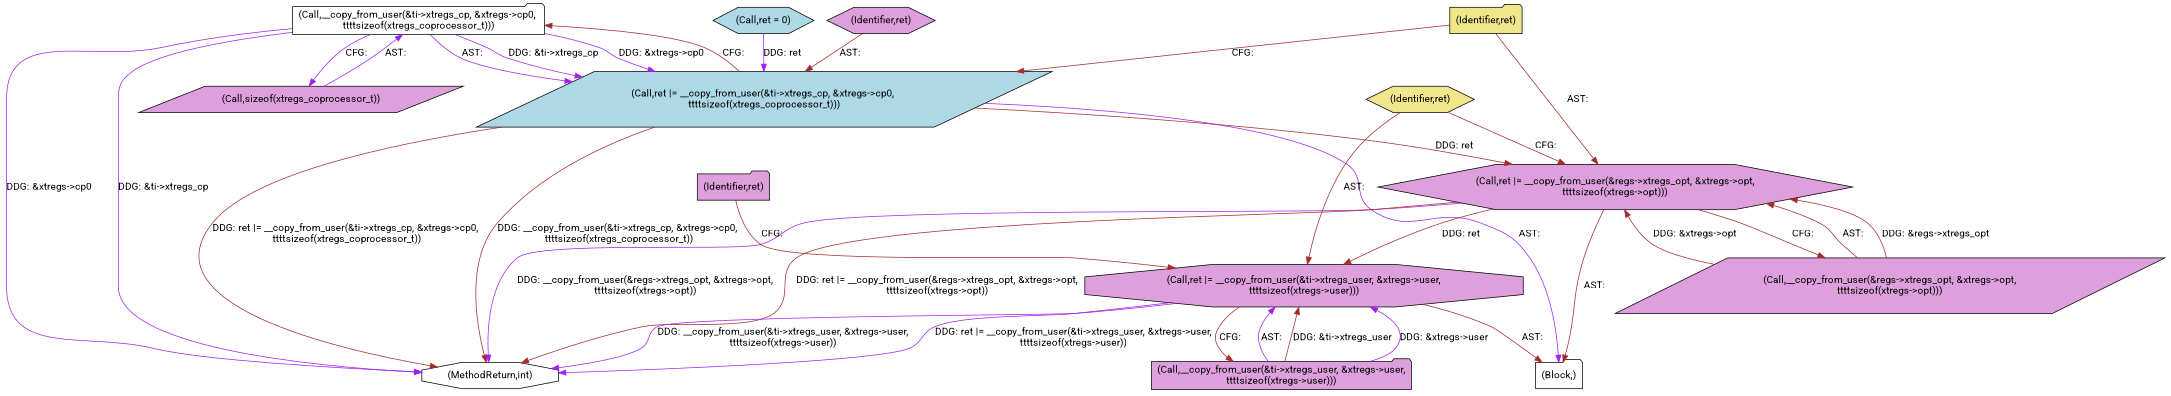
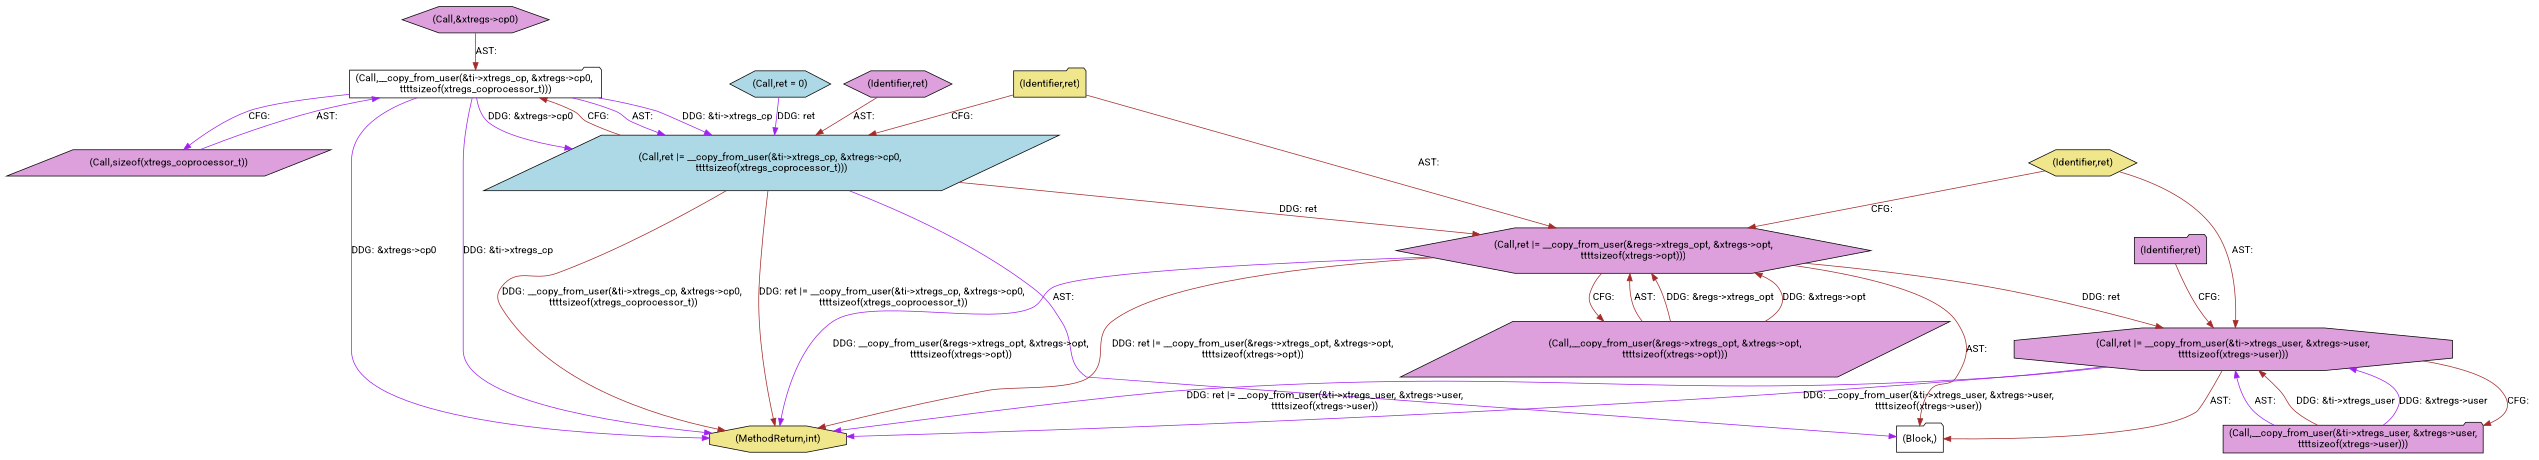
none -> (476, 20)
(490, 376) -> (778, 439)
